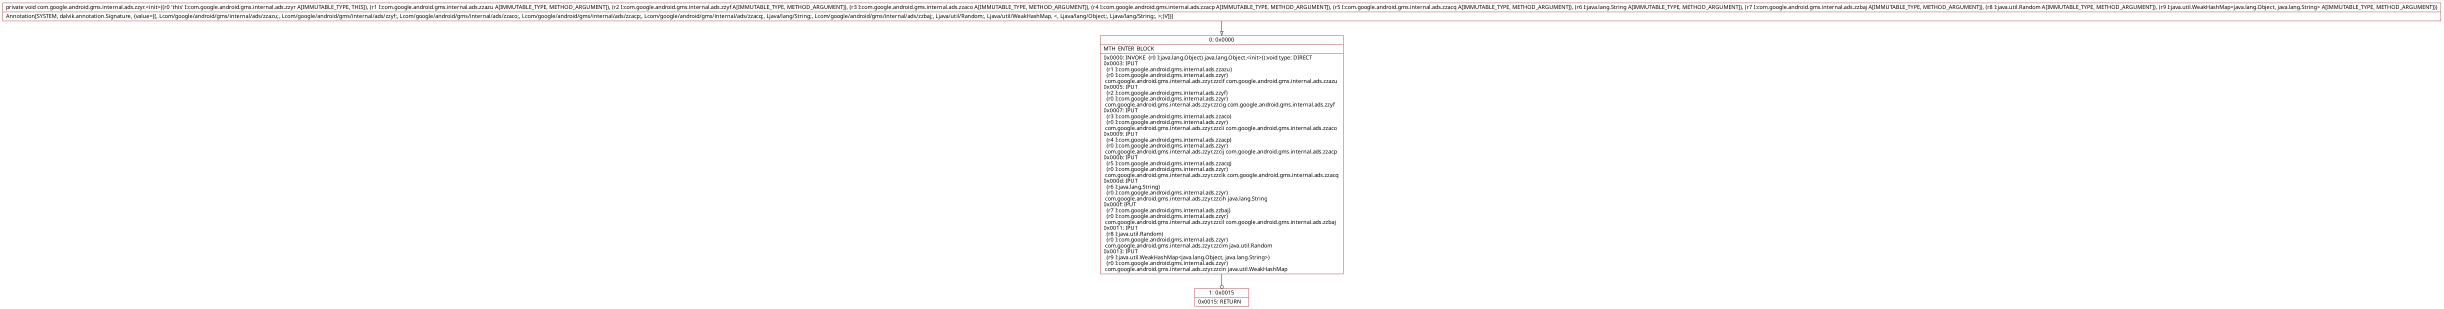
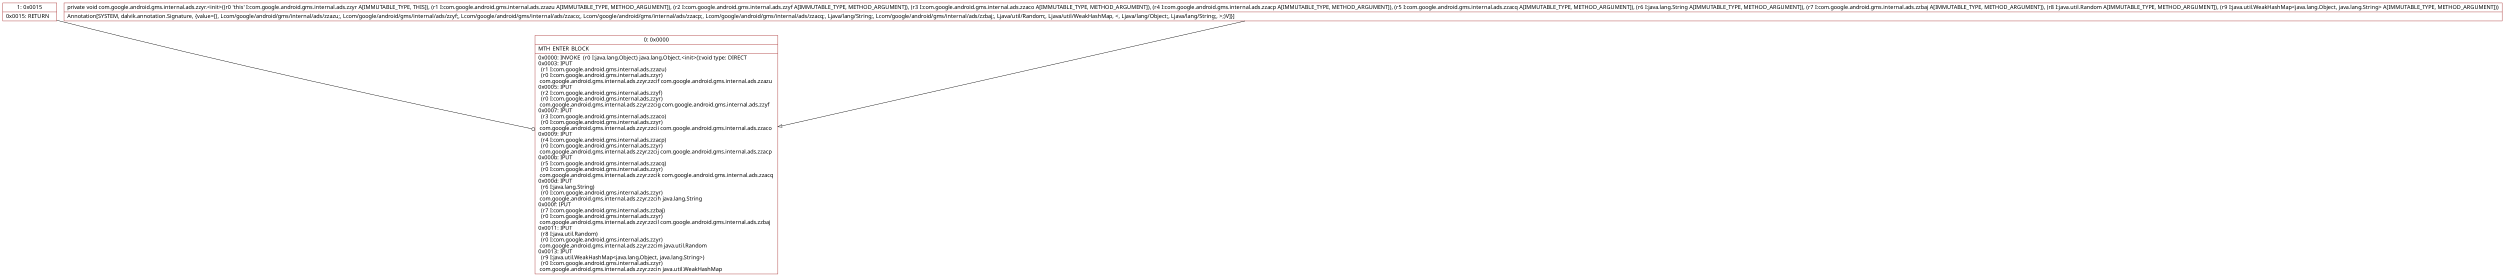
(1222, 280) -> (294, 77)
